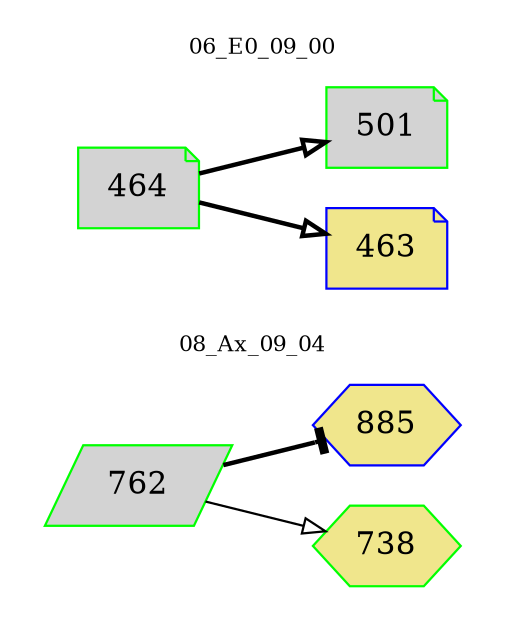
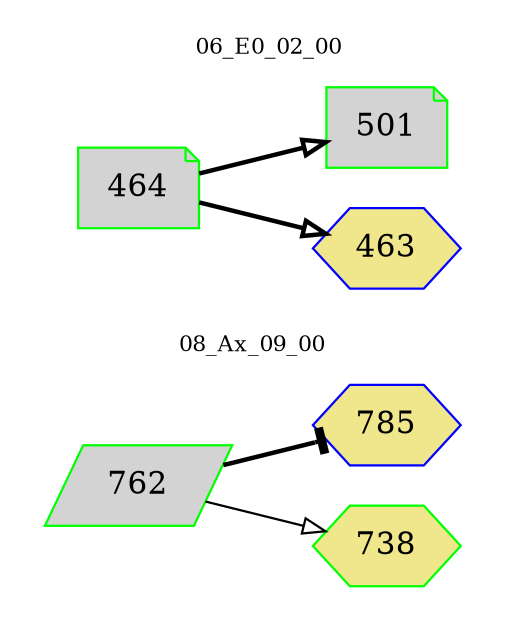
(263, 48) -> (269, 48)
(387, 248) -> (387, 248)
(253, 346) -> (253, 346)
(387, 425) -> (387, 425)
